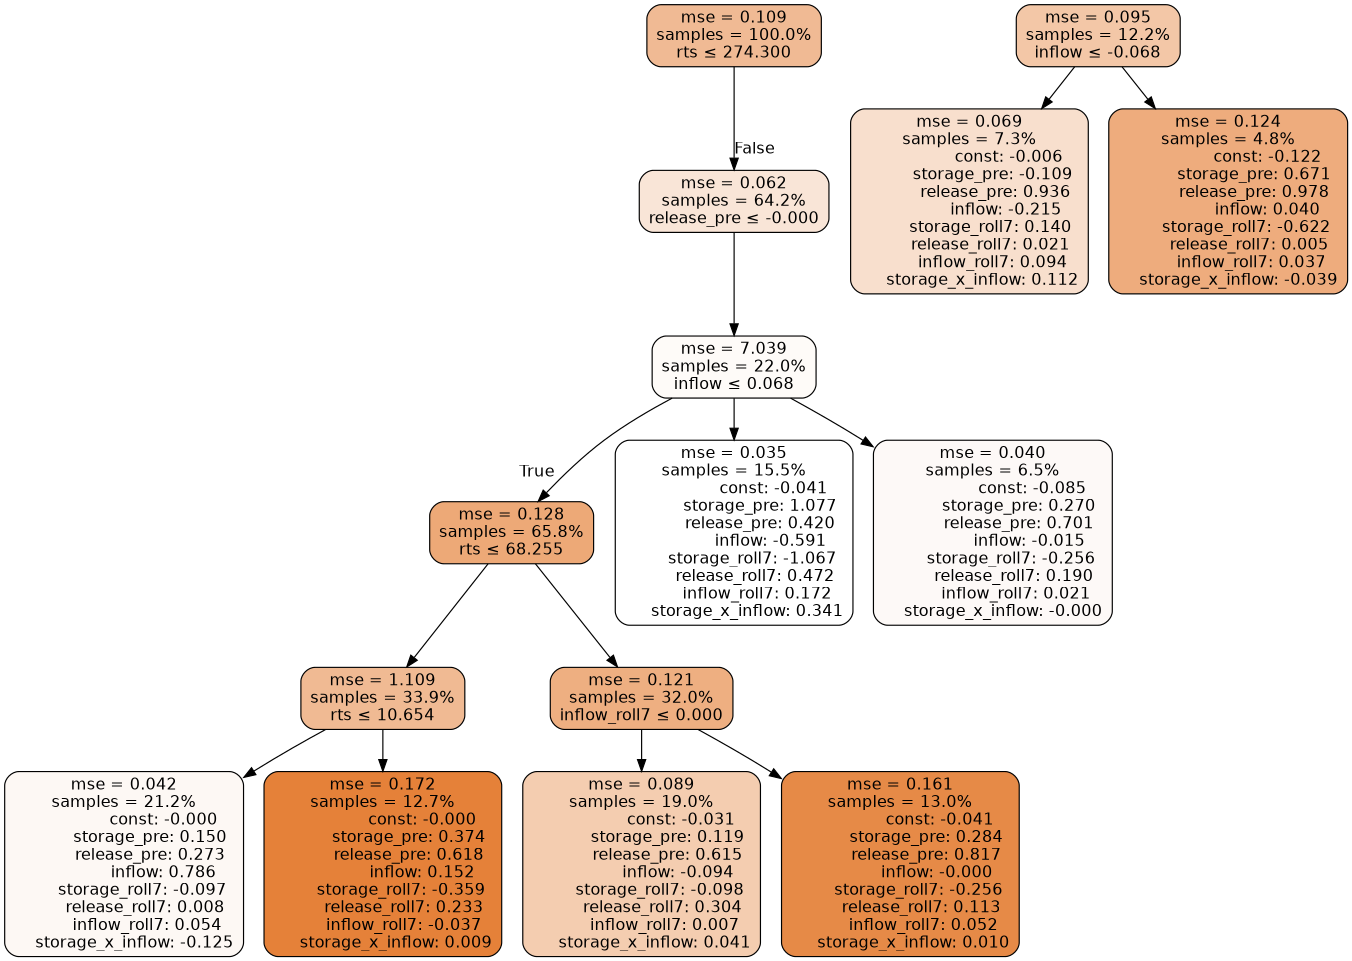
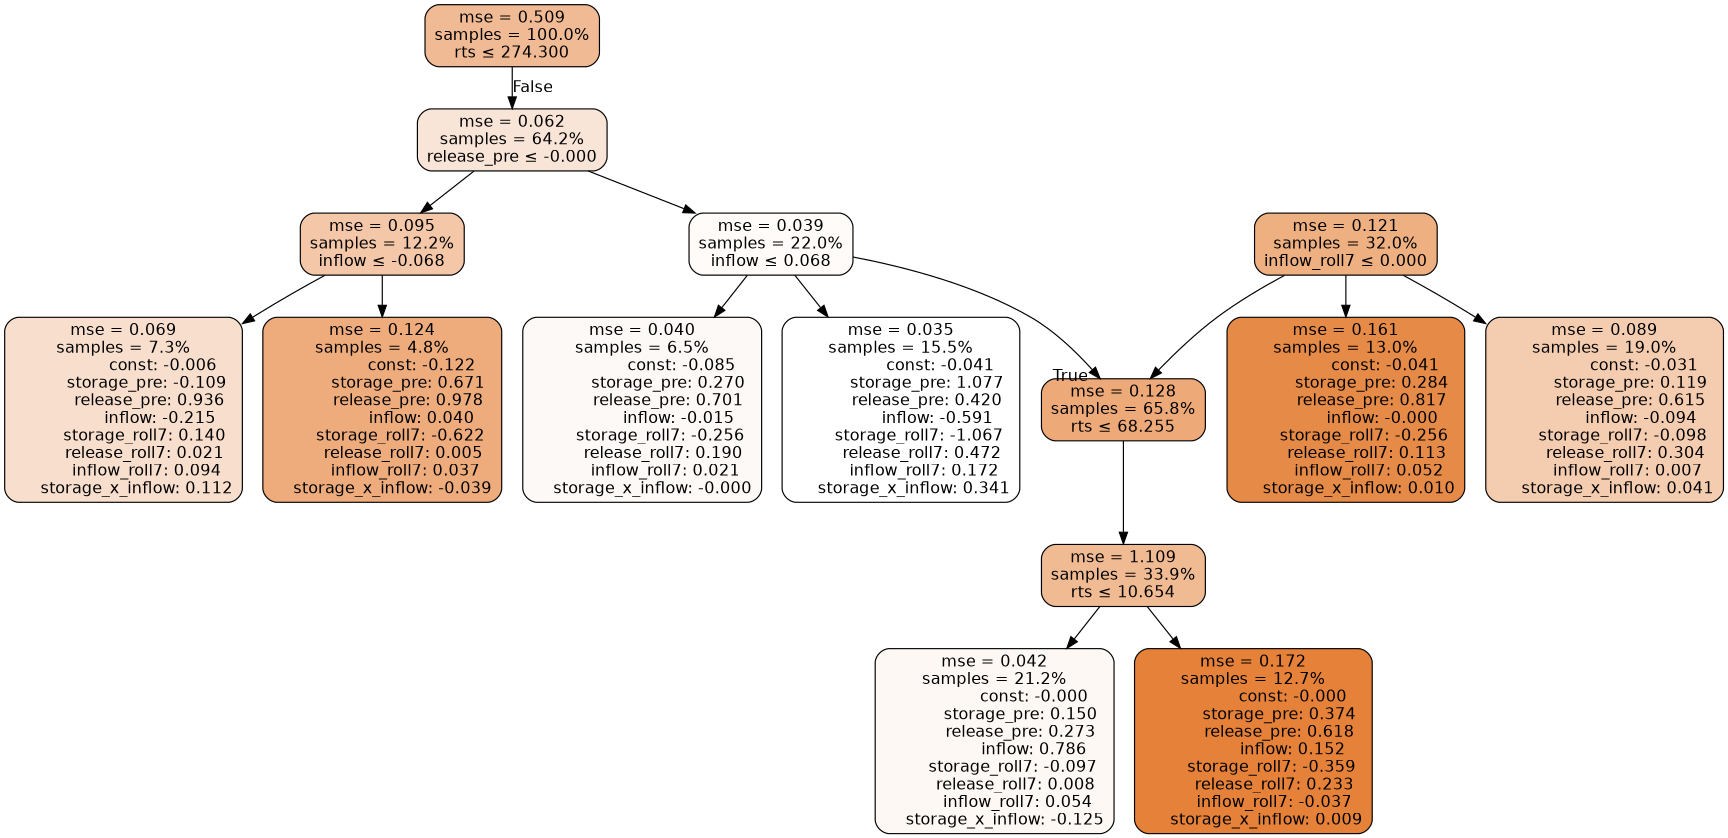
(734, 36) -> (512, 36)
none -> (452, 188)
(734, 367) -> (771, 244)
(573, 611) -> (1217, 317)
